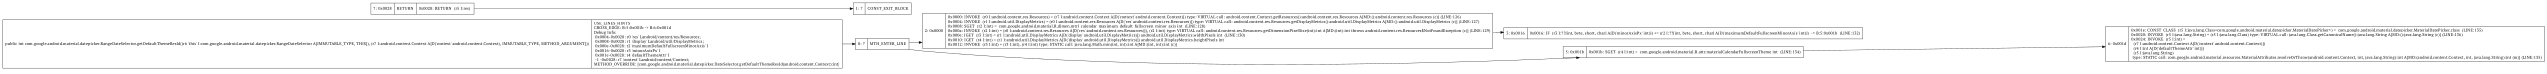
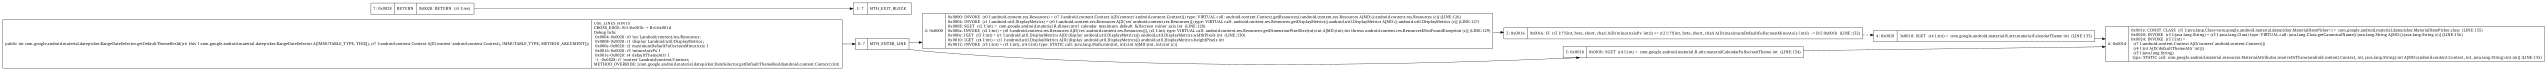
(888, 9) -> (888, 9)
none -> (1984, 36)
